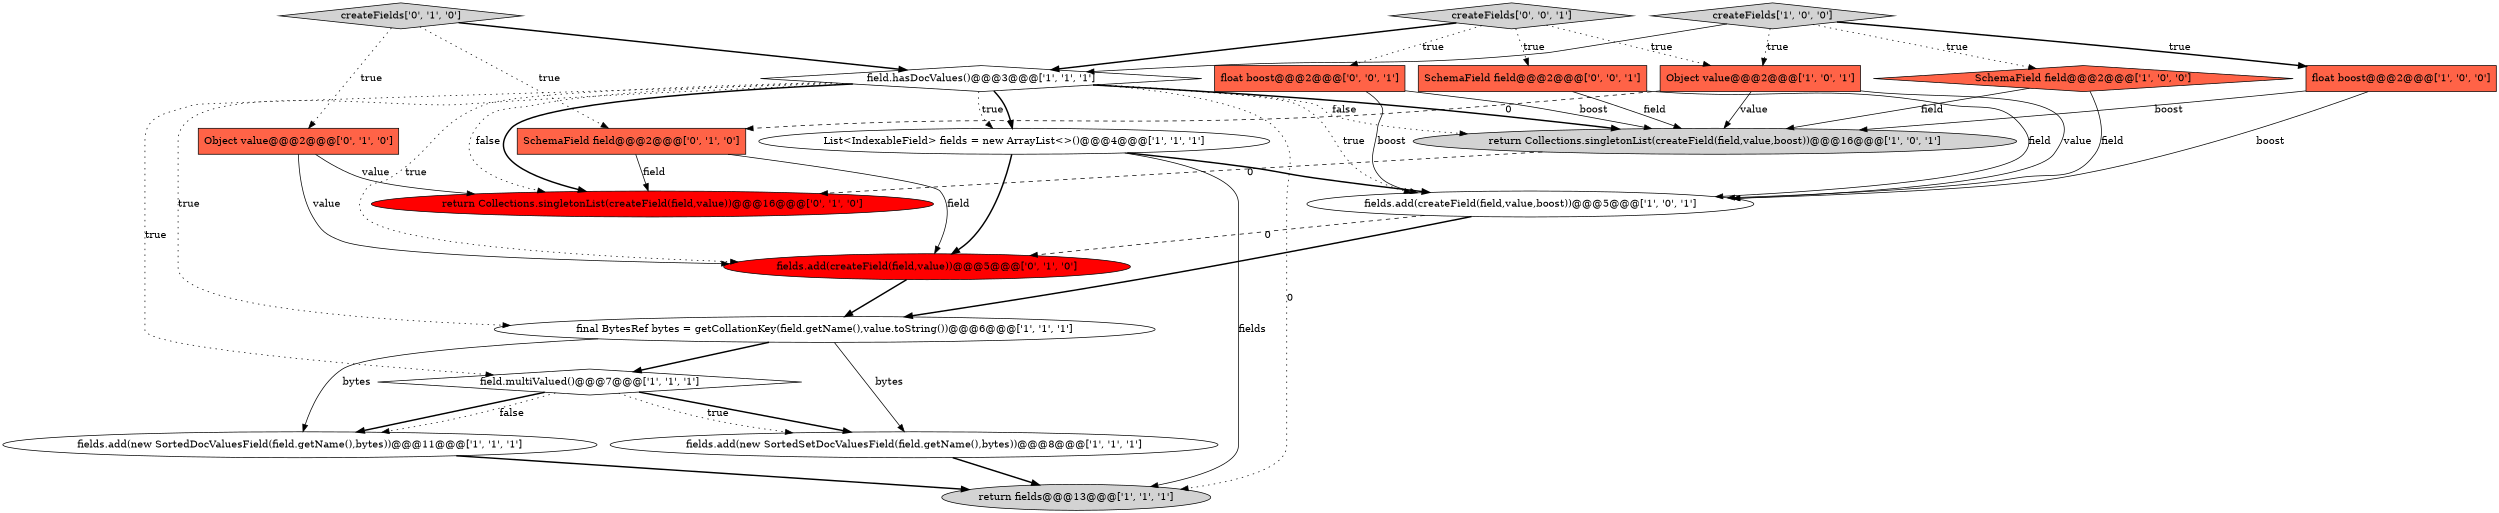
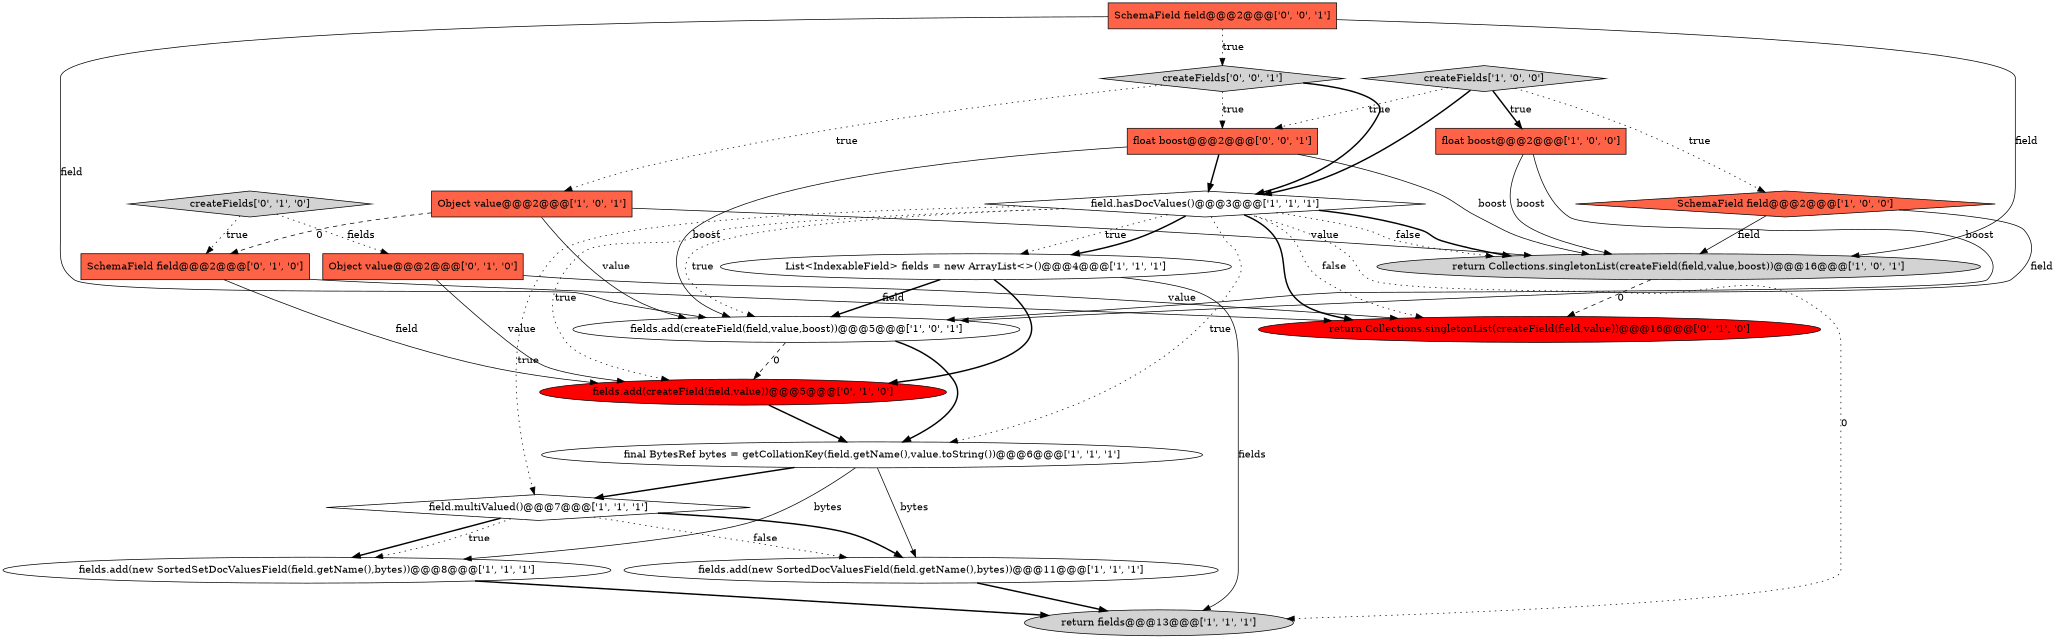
(1767, 43) -> (1365, 107)
(1521, 44) -> (1222, 44)
(679, 46) -> (1215, 169)
(1412, 61) -> (1377, 153)
(372, 79) -> (361, 235)
